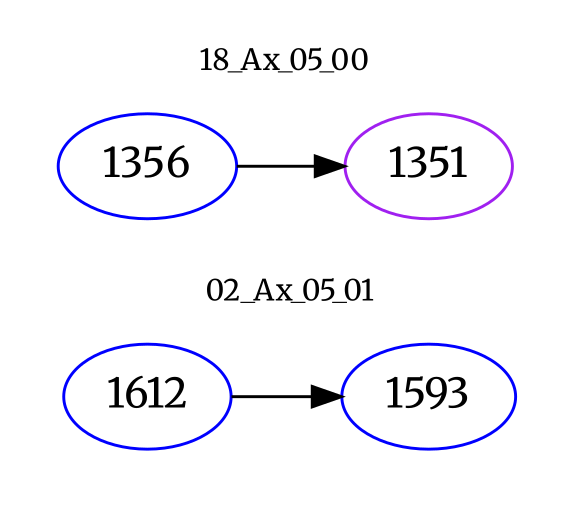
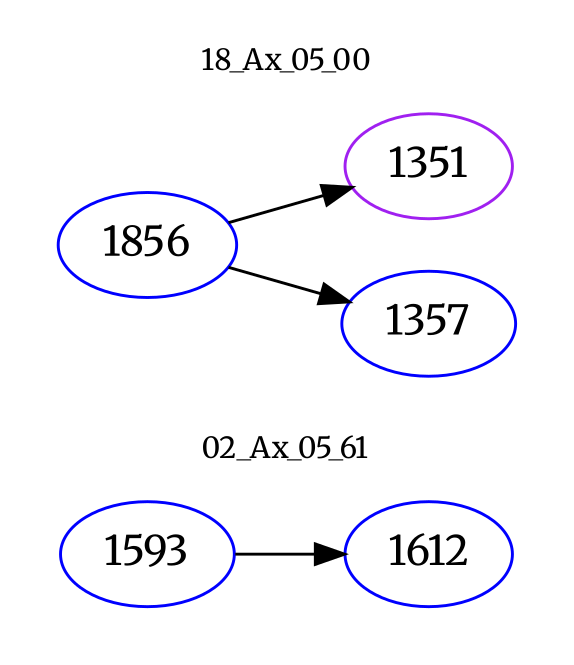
(147, 166) -> (147, 245)
(290, 293) -> (286, 451)
none -> (429, 324)
(272, 397) -> (275, 554)
